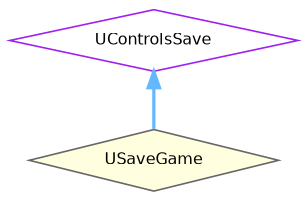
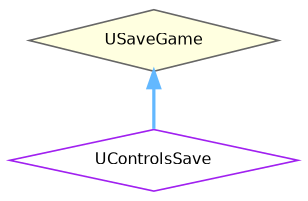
(154, 109) -> (154, 109)
